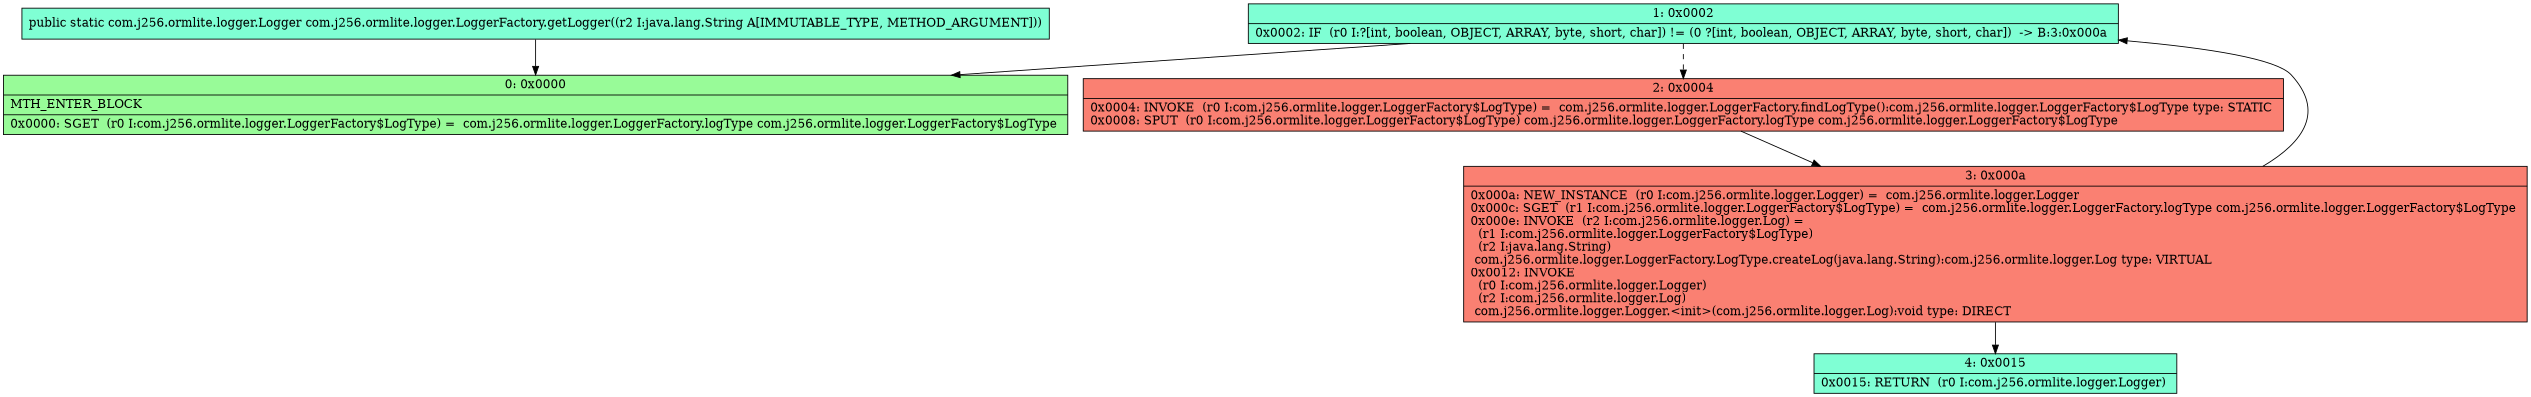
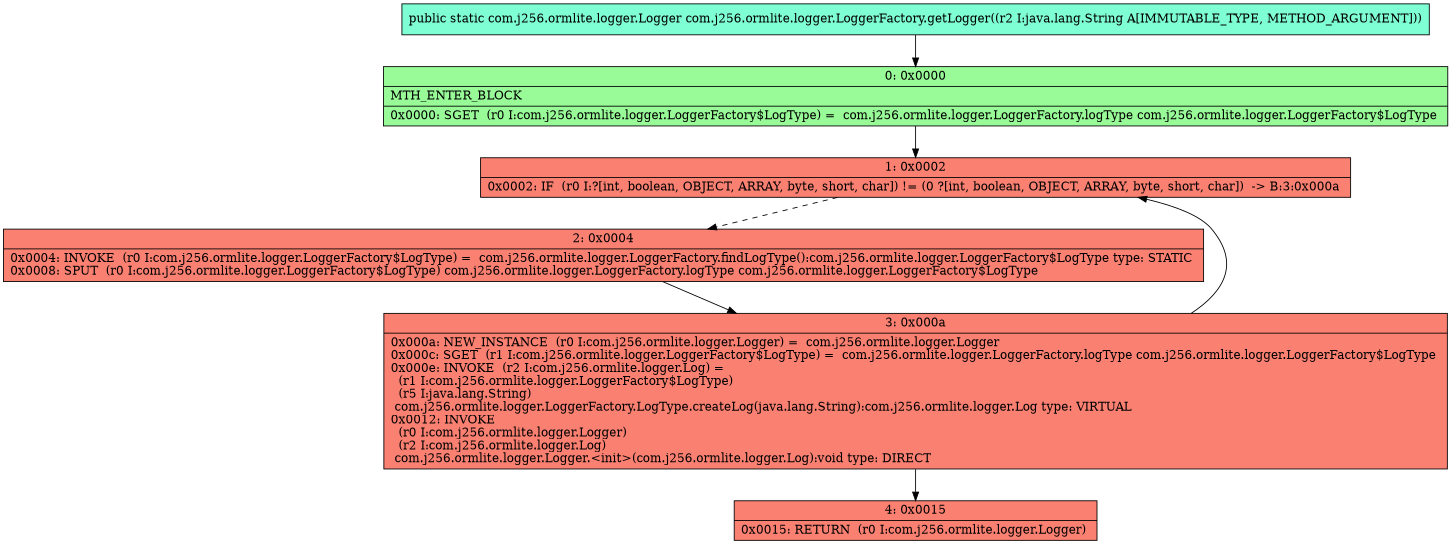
(1683, 24) -> (916, 178)
(1185, 59) -> (916, 138)
(1541, 247) -> (461, 394)
(1995, 374) -> (916, 521)
